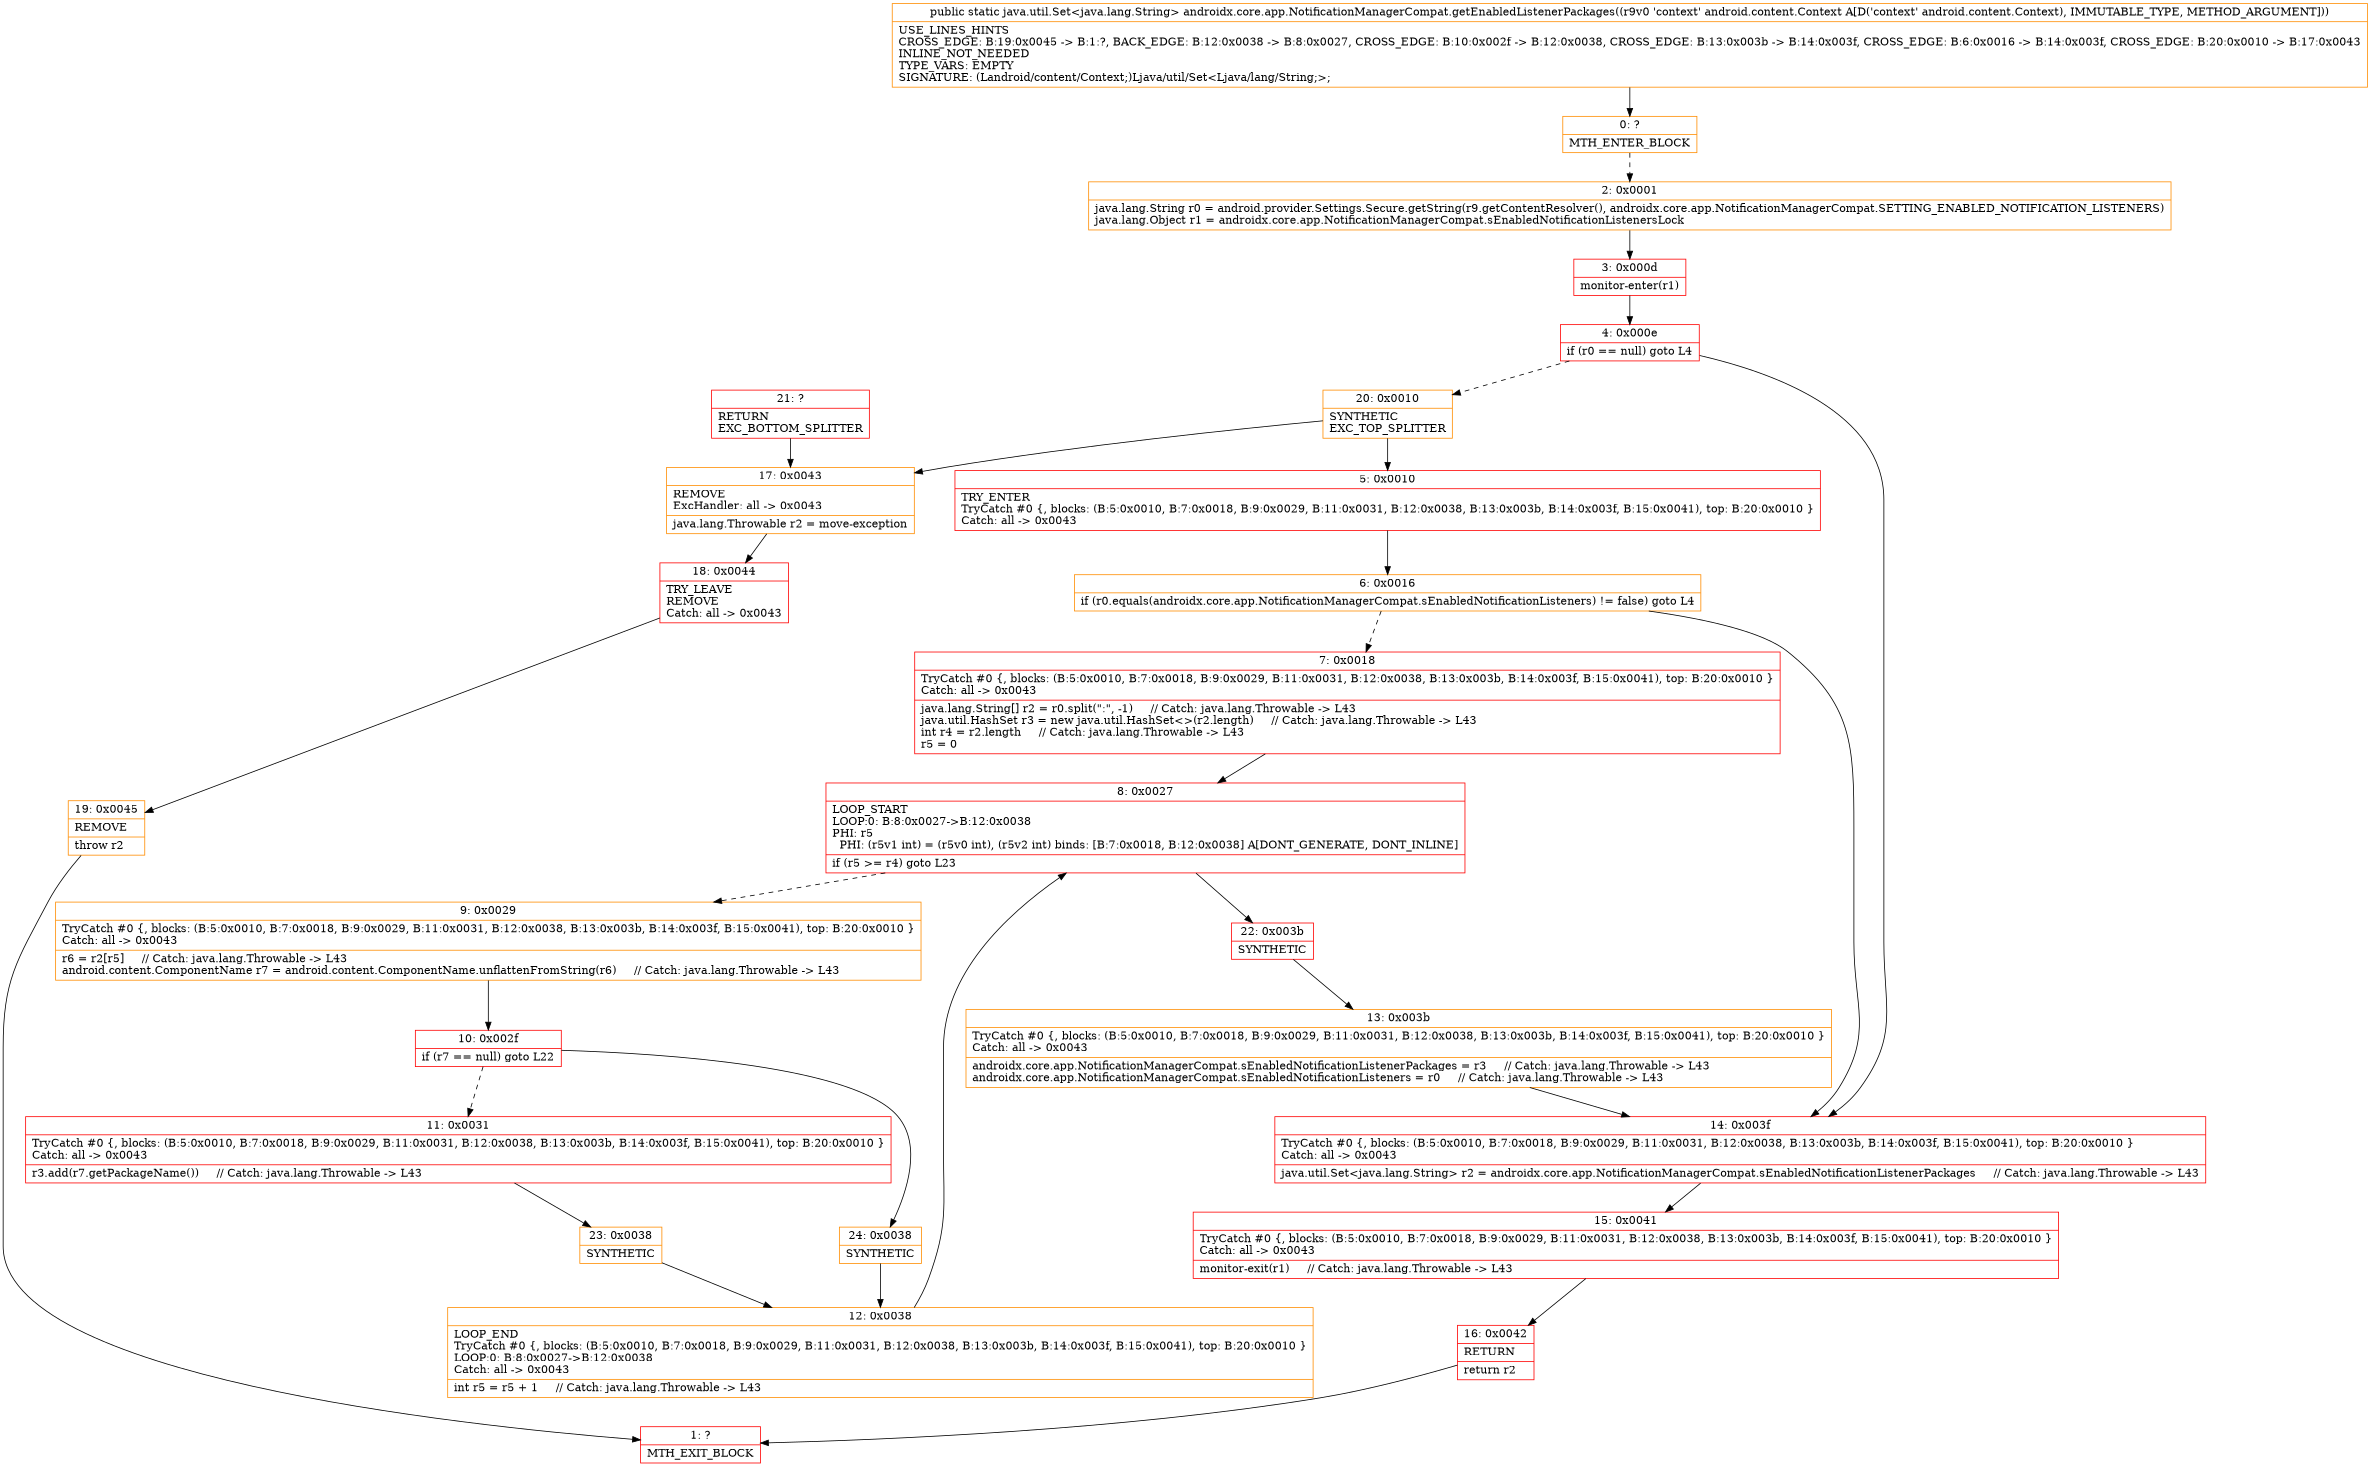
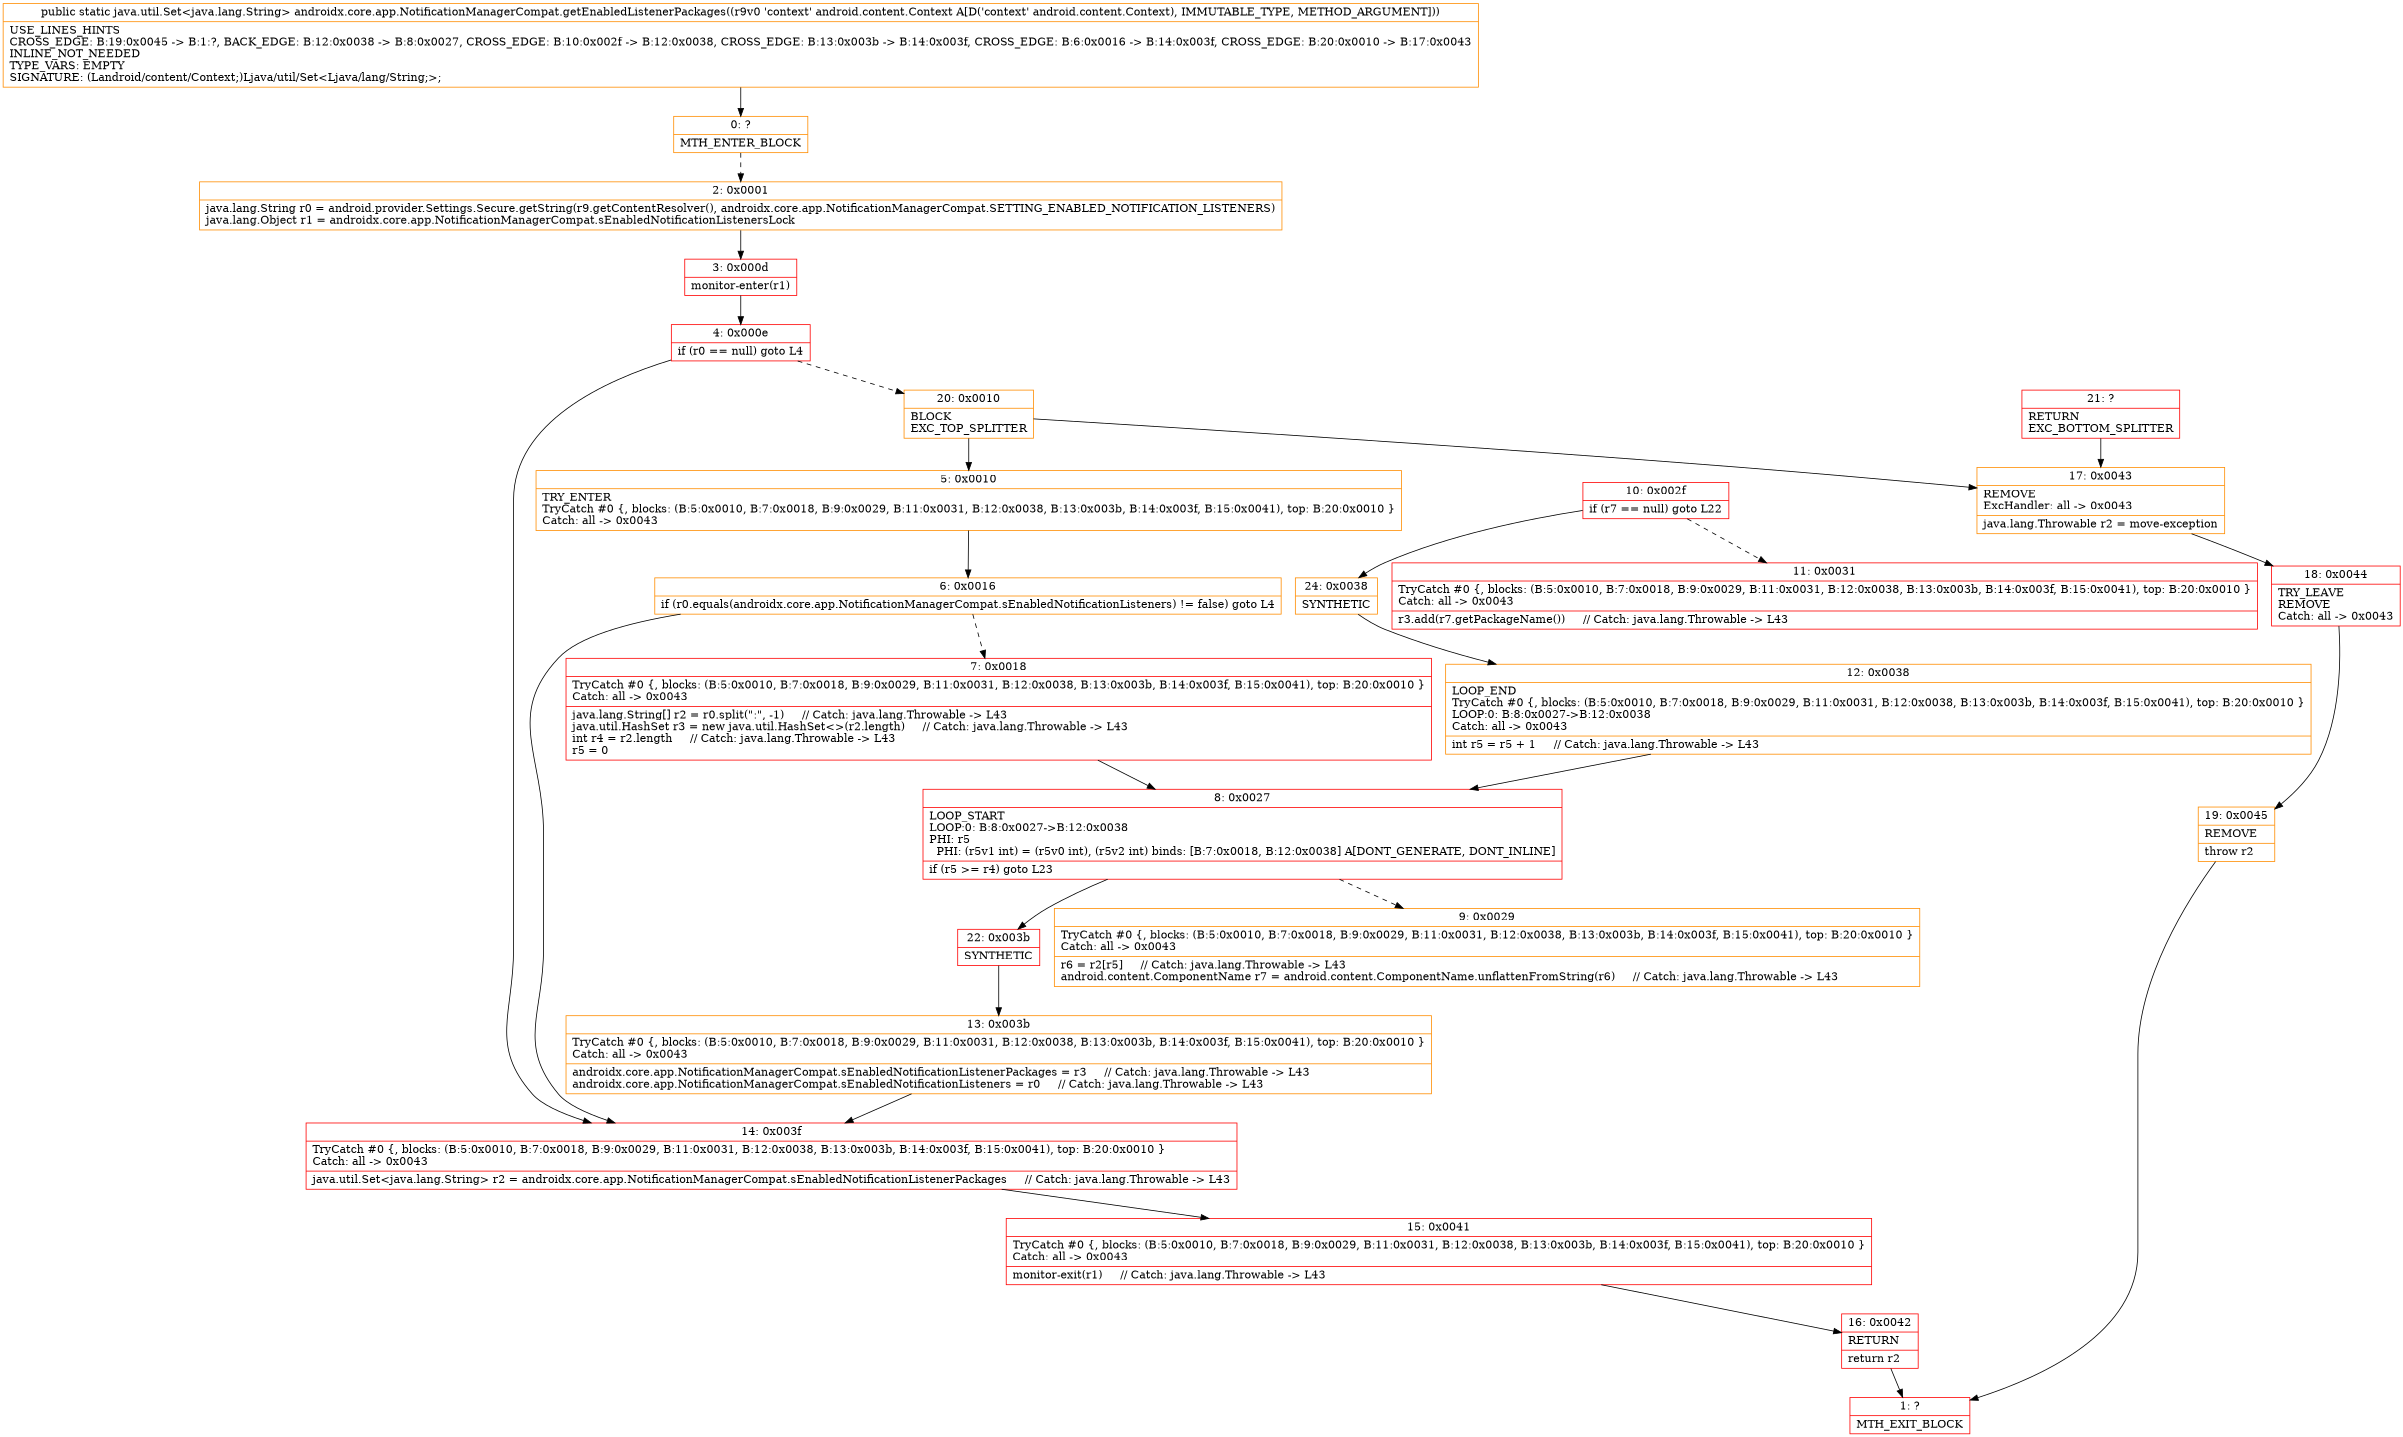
(1364, 417) -> (931, 417)
(1388, 501) -> (969, 501)
(488, 1001) -> none
(621, 1245) -> none
